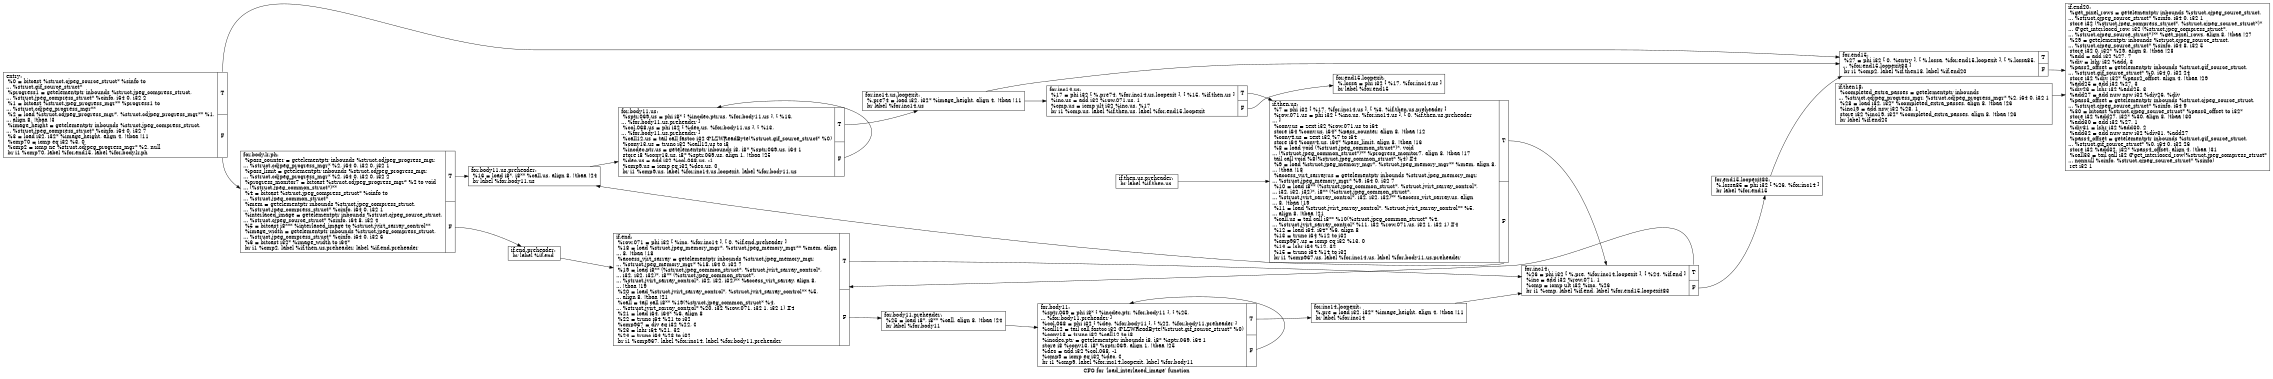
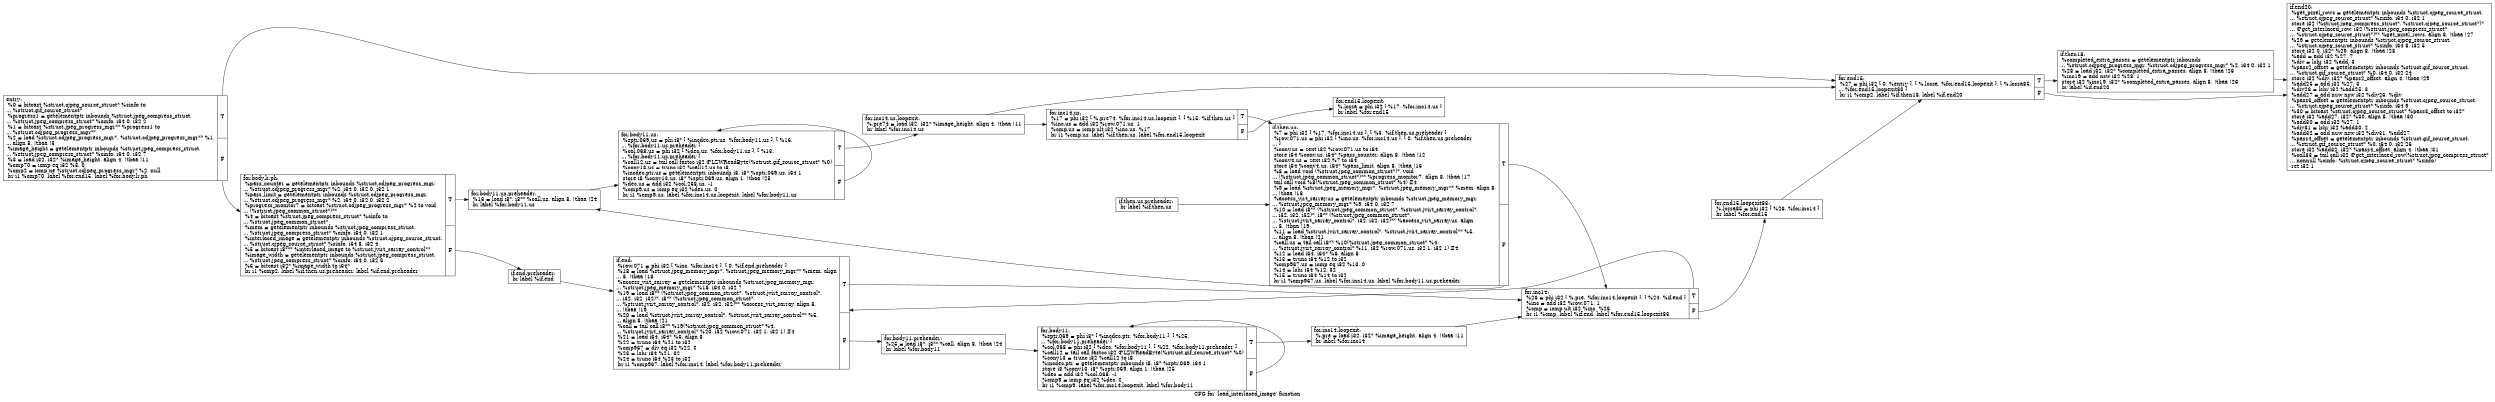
none -> (2049, 81)
(667, 161) -> (667, 184)
